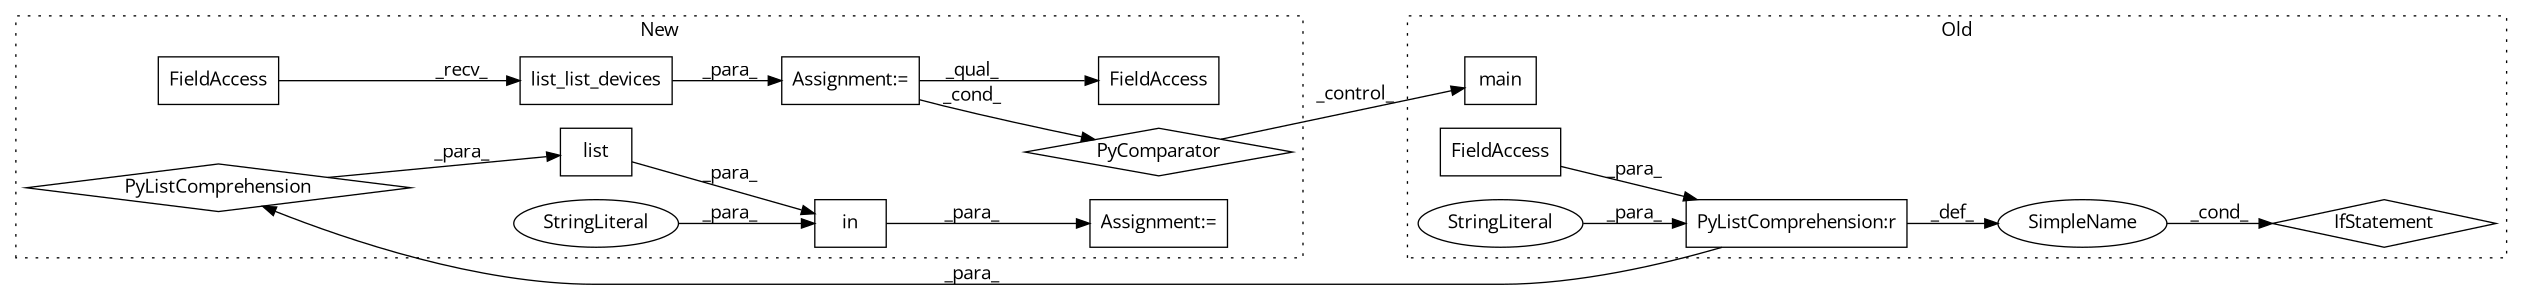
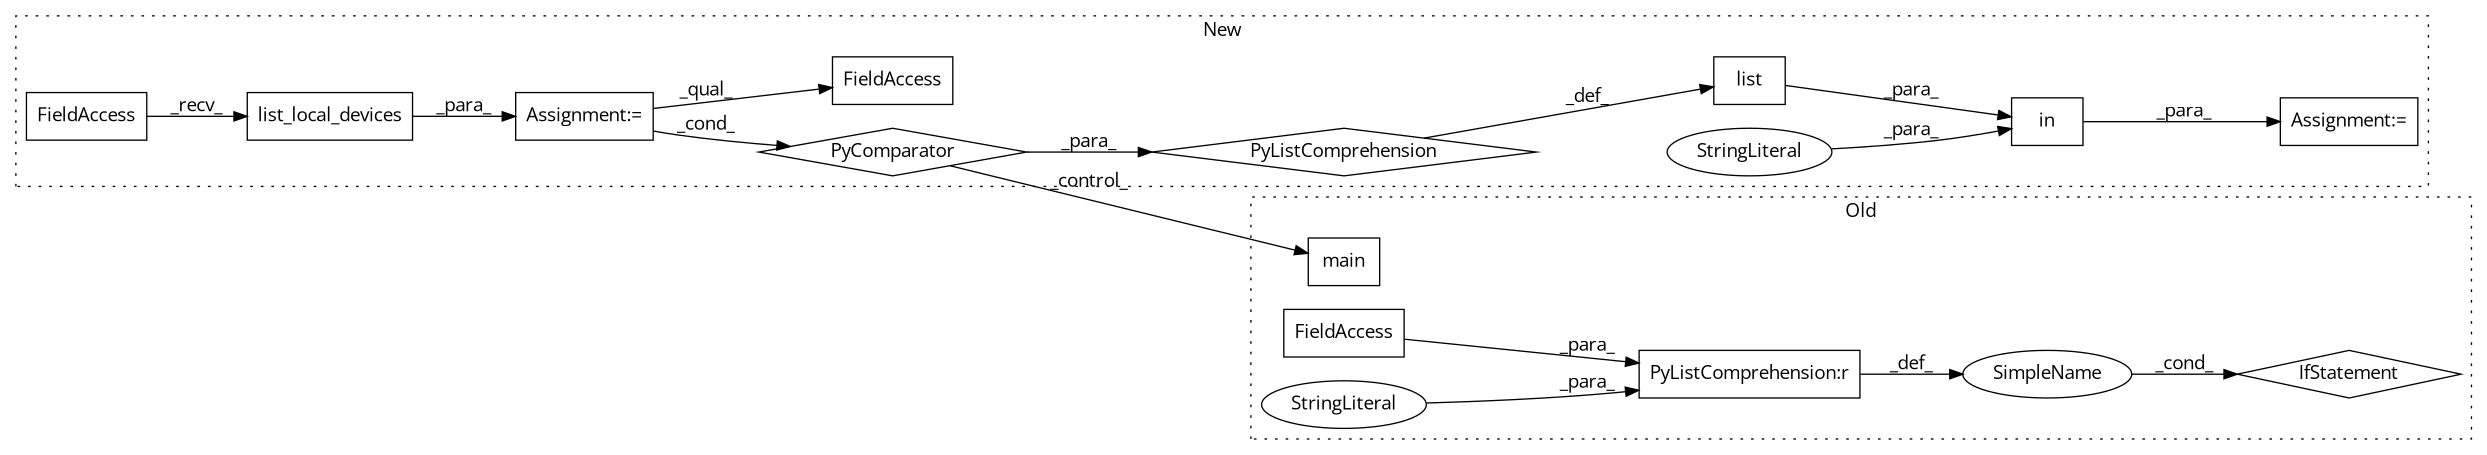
(596, 81) -> (330, 116)
(462, 153) -> (1588, 97)
(995, 284) -> (1082, 152)
